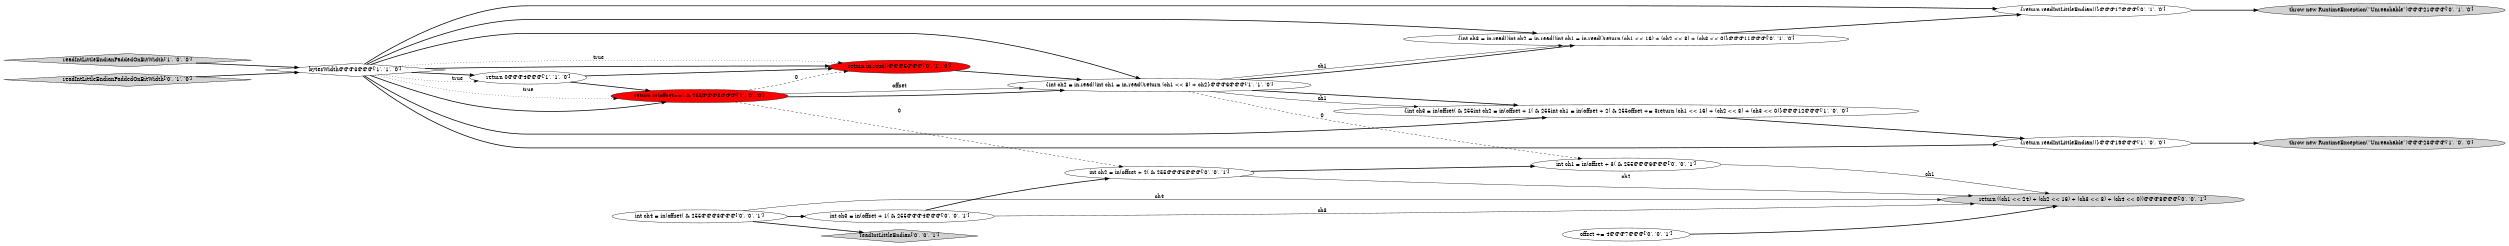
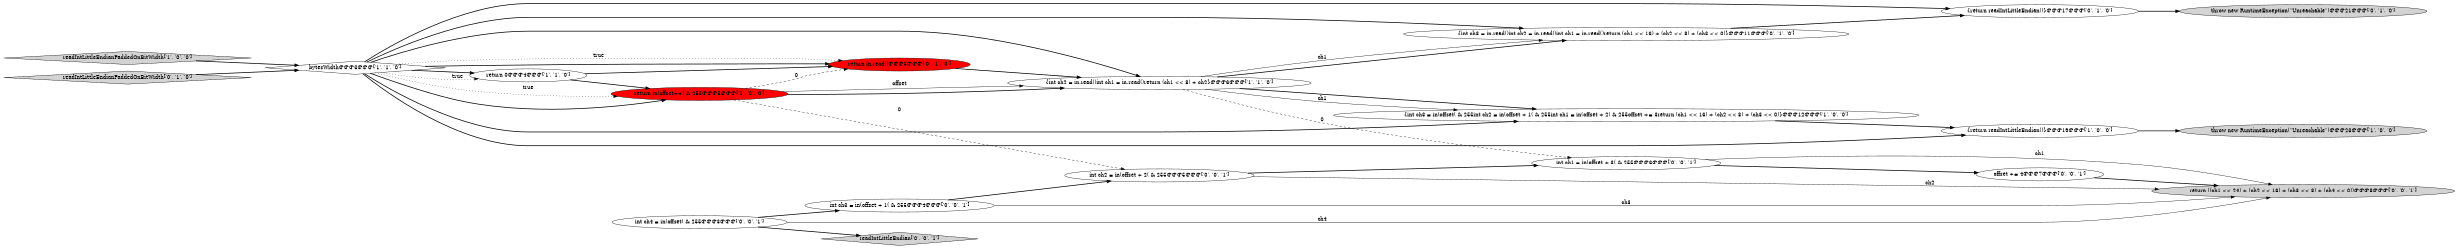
none -> (1844, 169)
